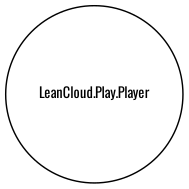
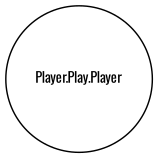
(94, 94) -> (79, 79)
